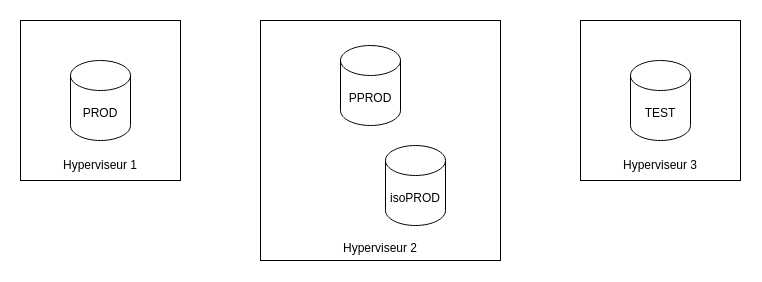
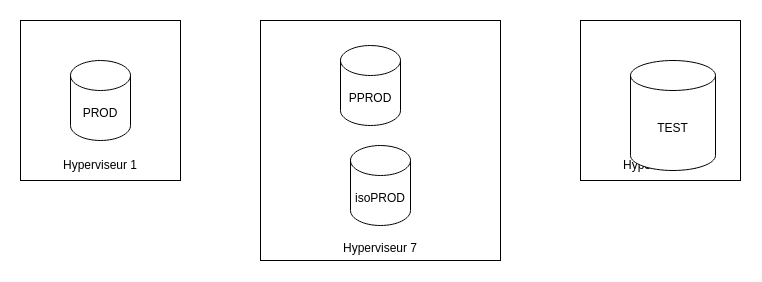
(661, 101) -> (673, 116)
(381, 141) -> (381, 141)
(416, 186) -> (381, 186)
